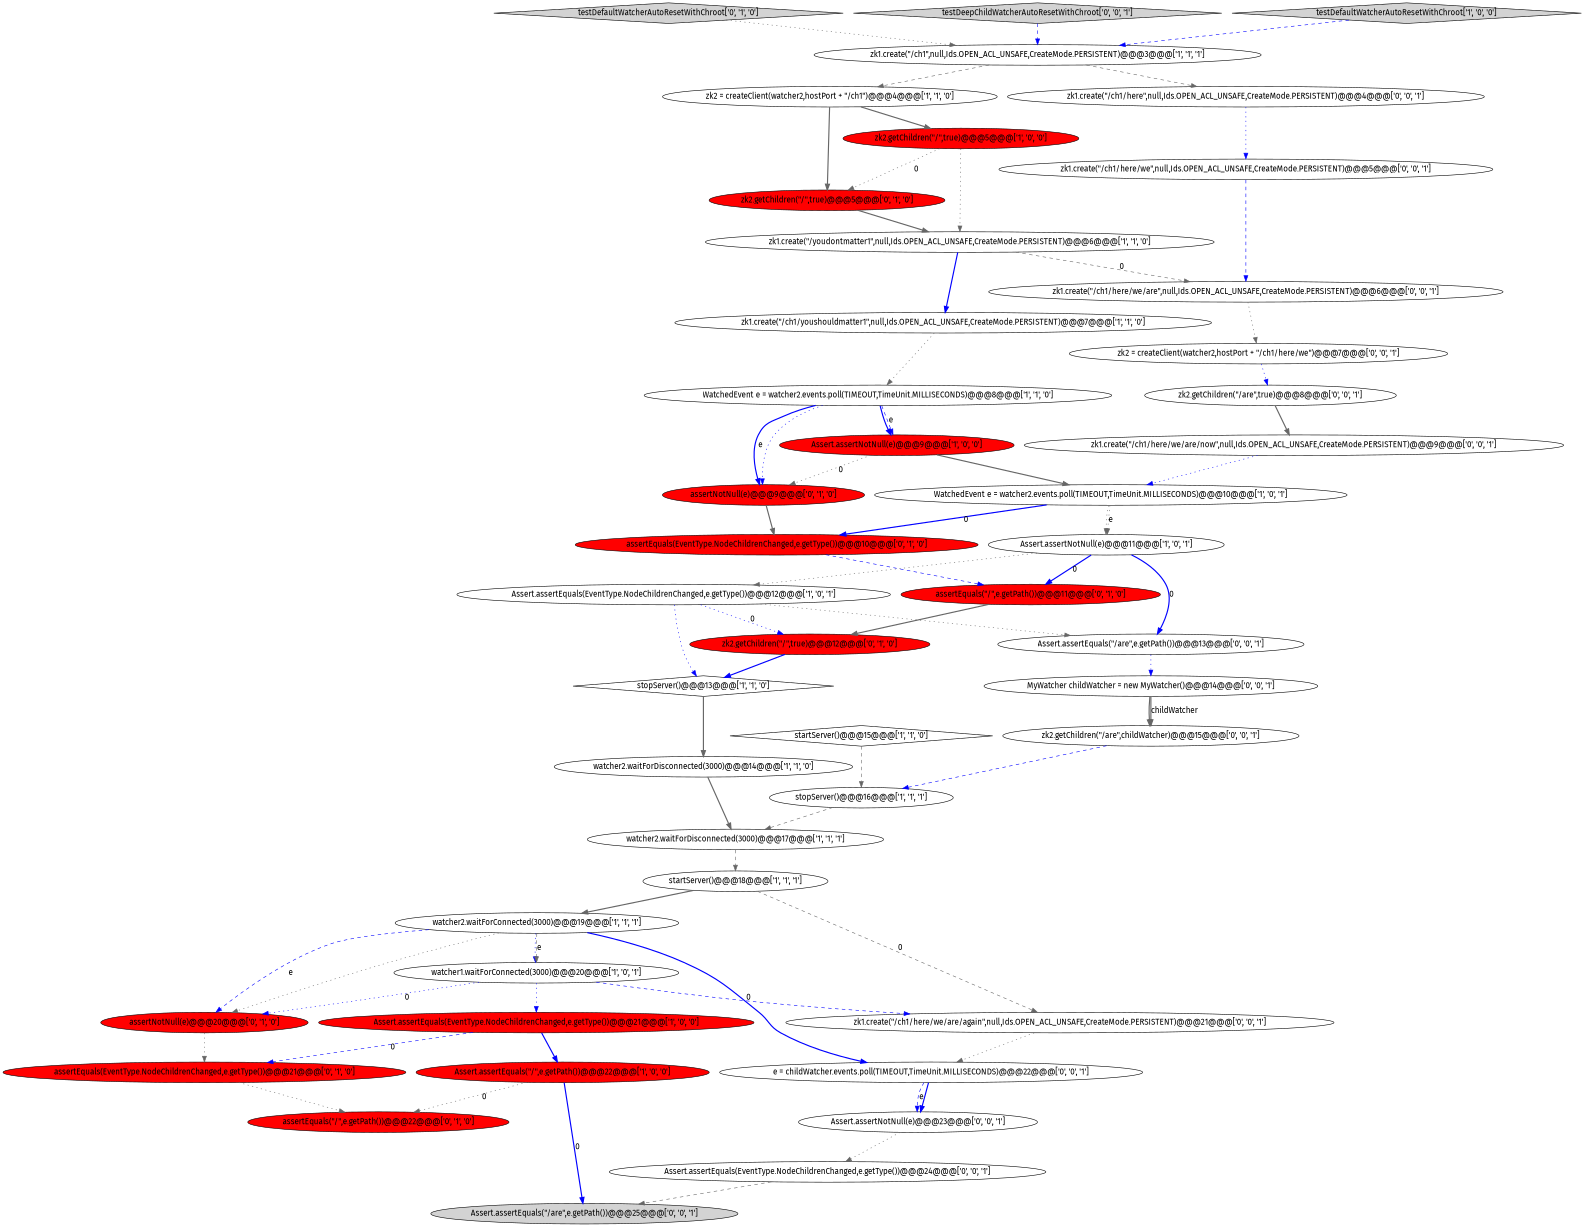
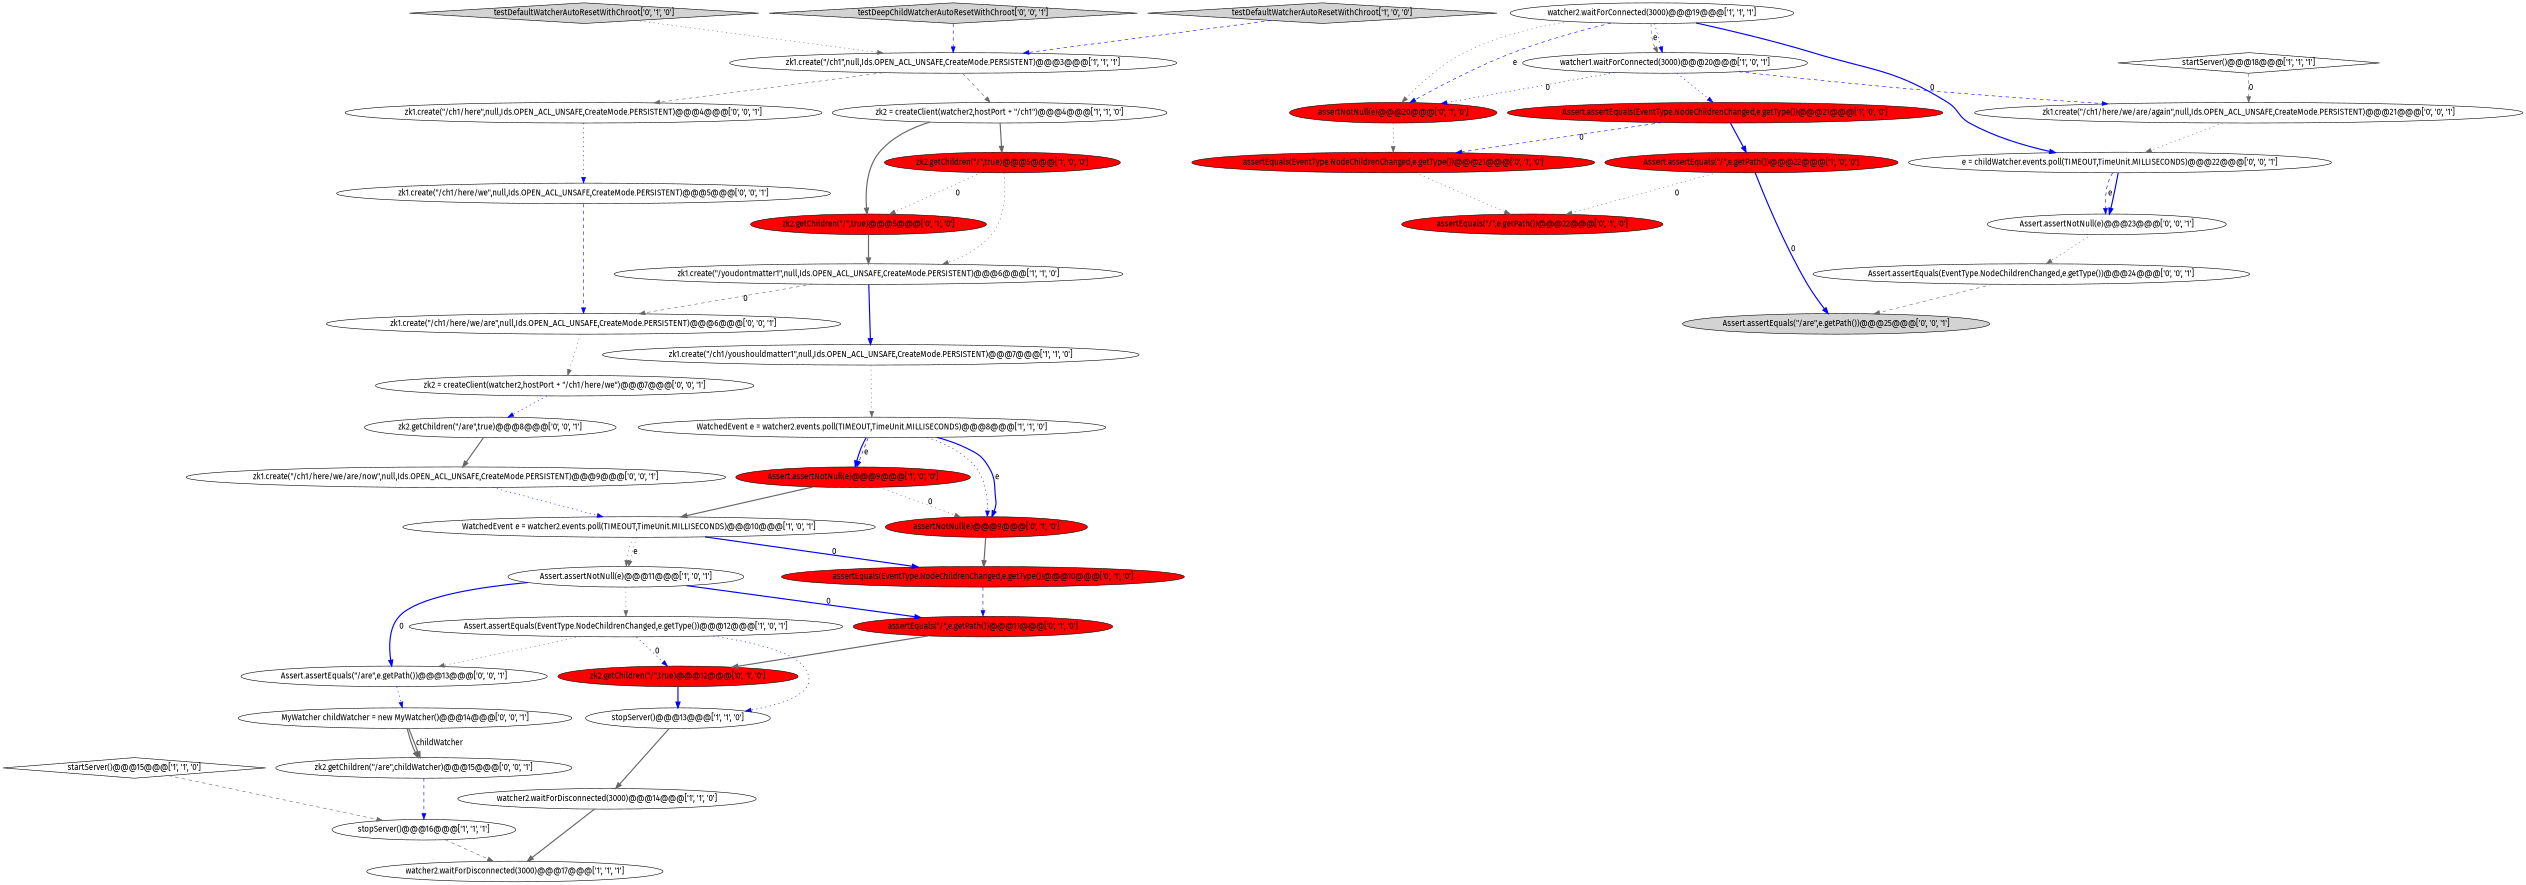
(703, 686) -> (678, 718)
(735, 858) -> none
(735, 881) -> (2249, 63)
(641, 901) -> none
